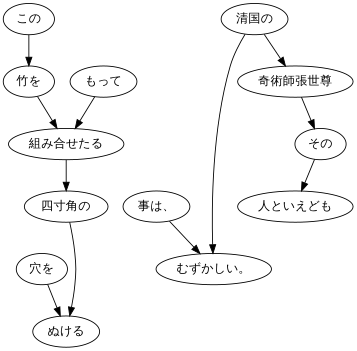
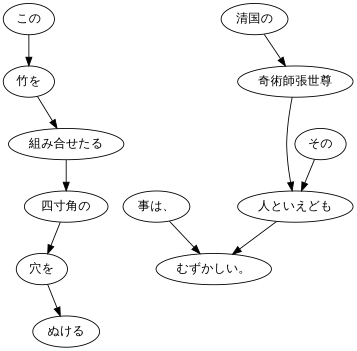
(104, 82) -> none
(306, 109) -> (287, 140)
(217, 137) -> (258, 235)
(76, 265) -> (56, 234)
